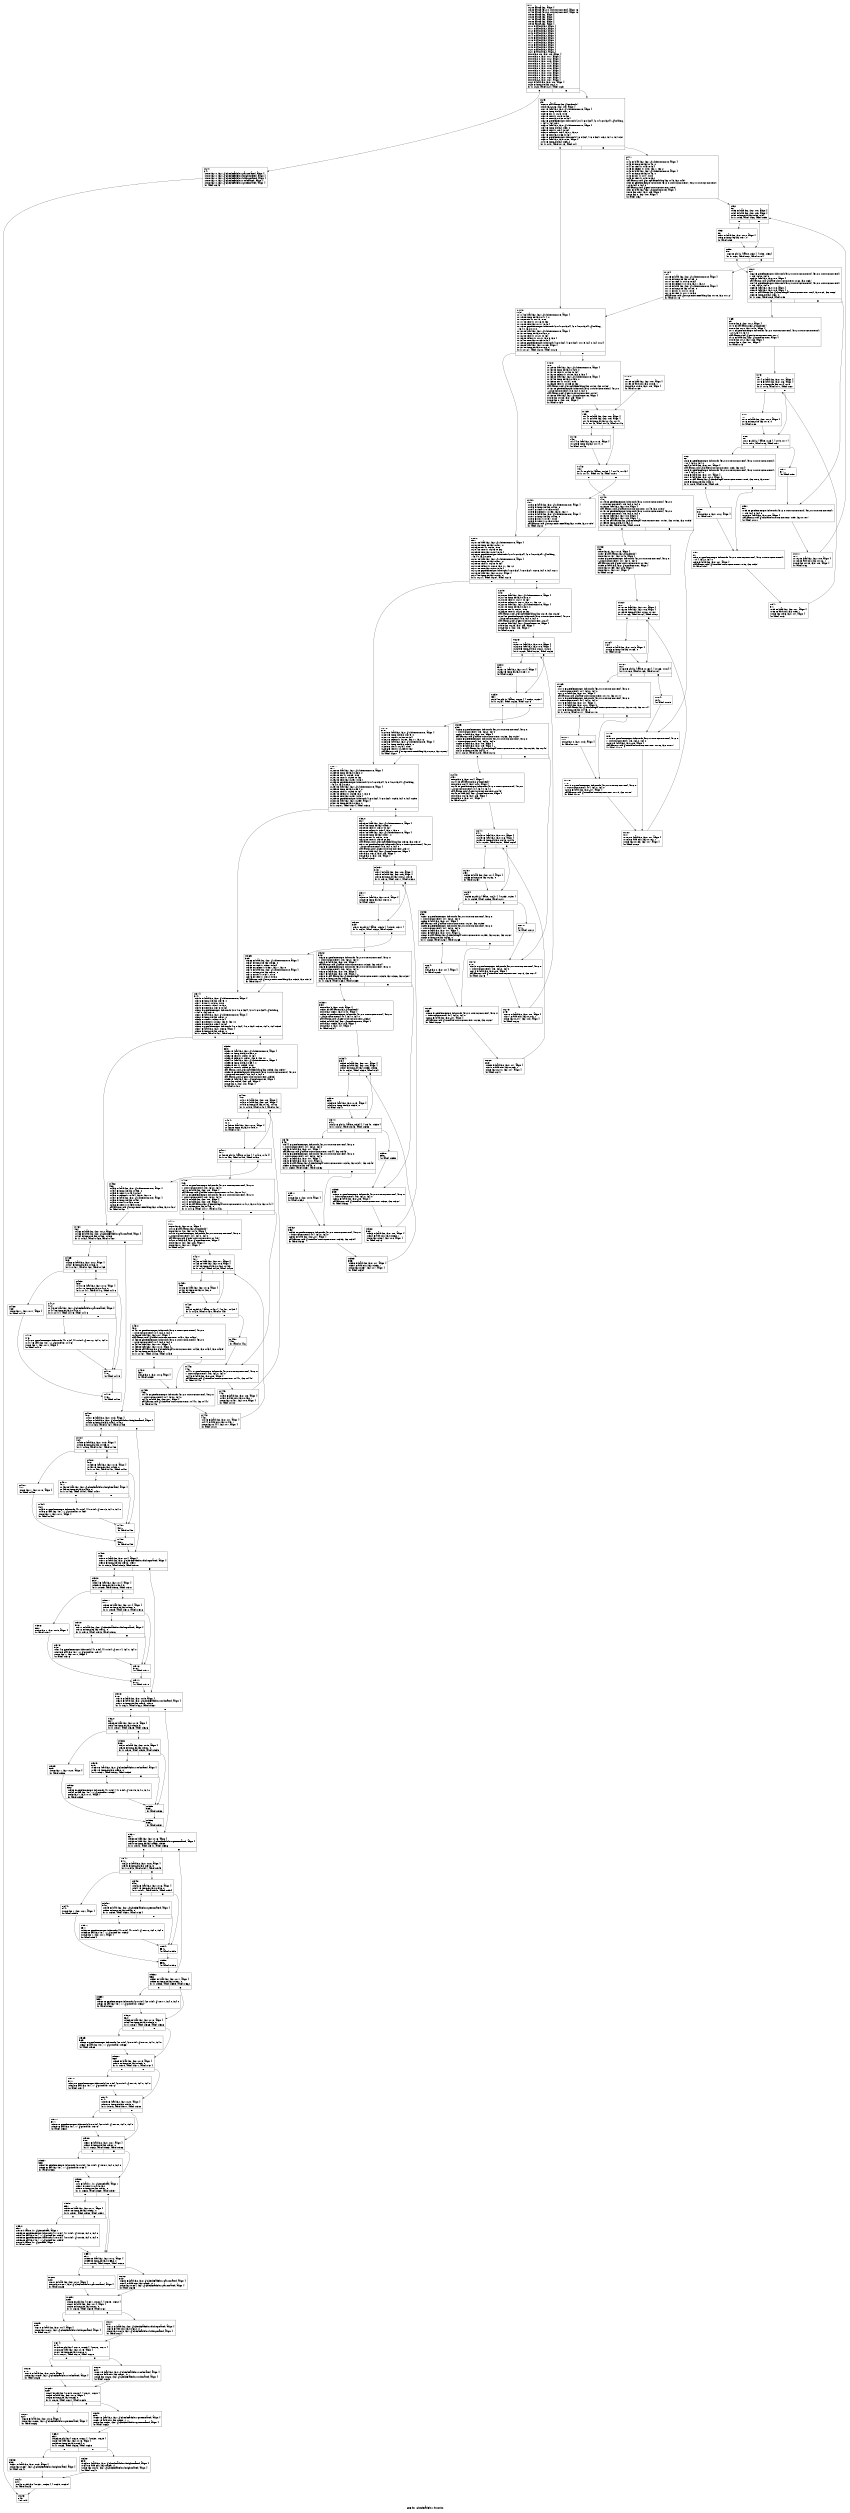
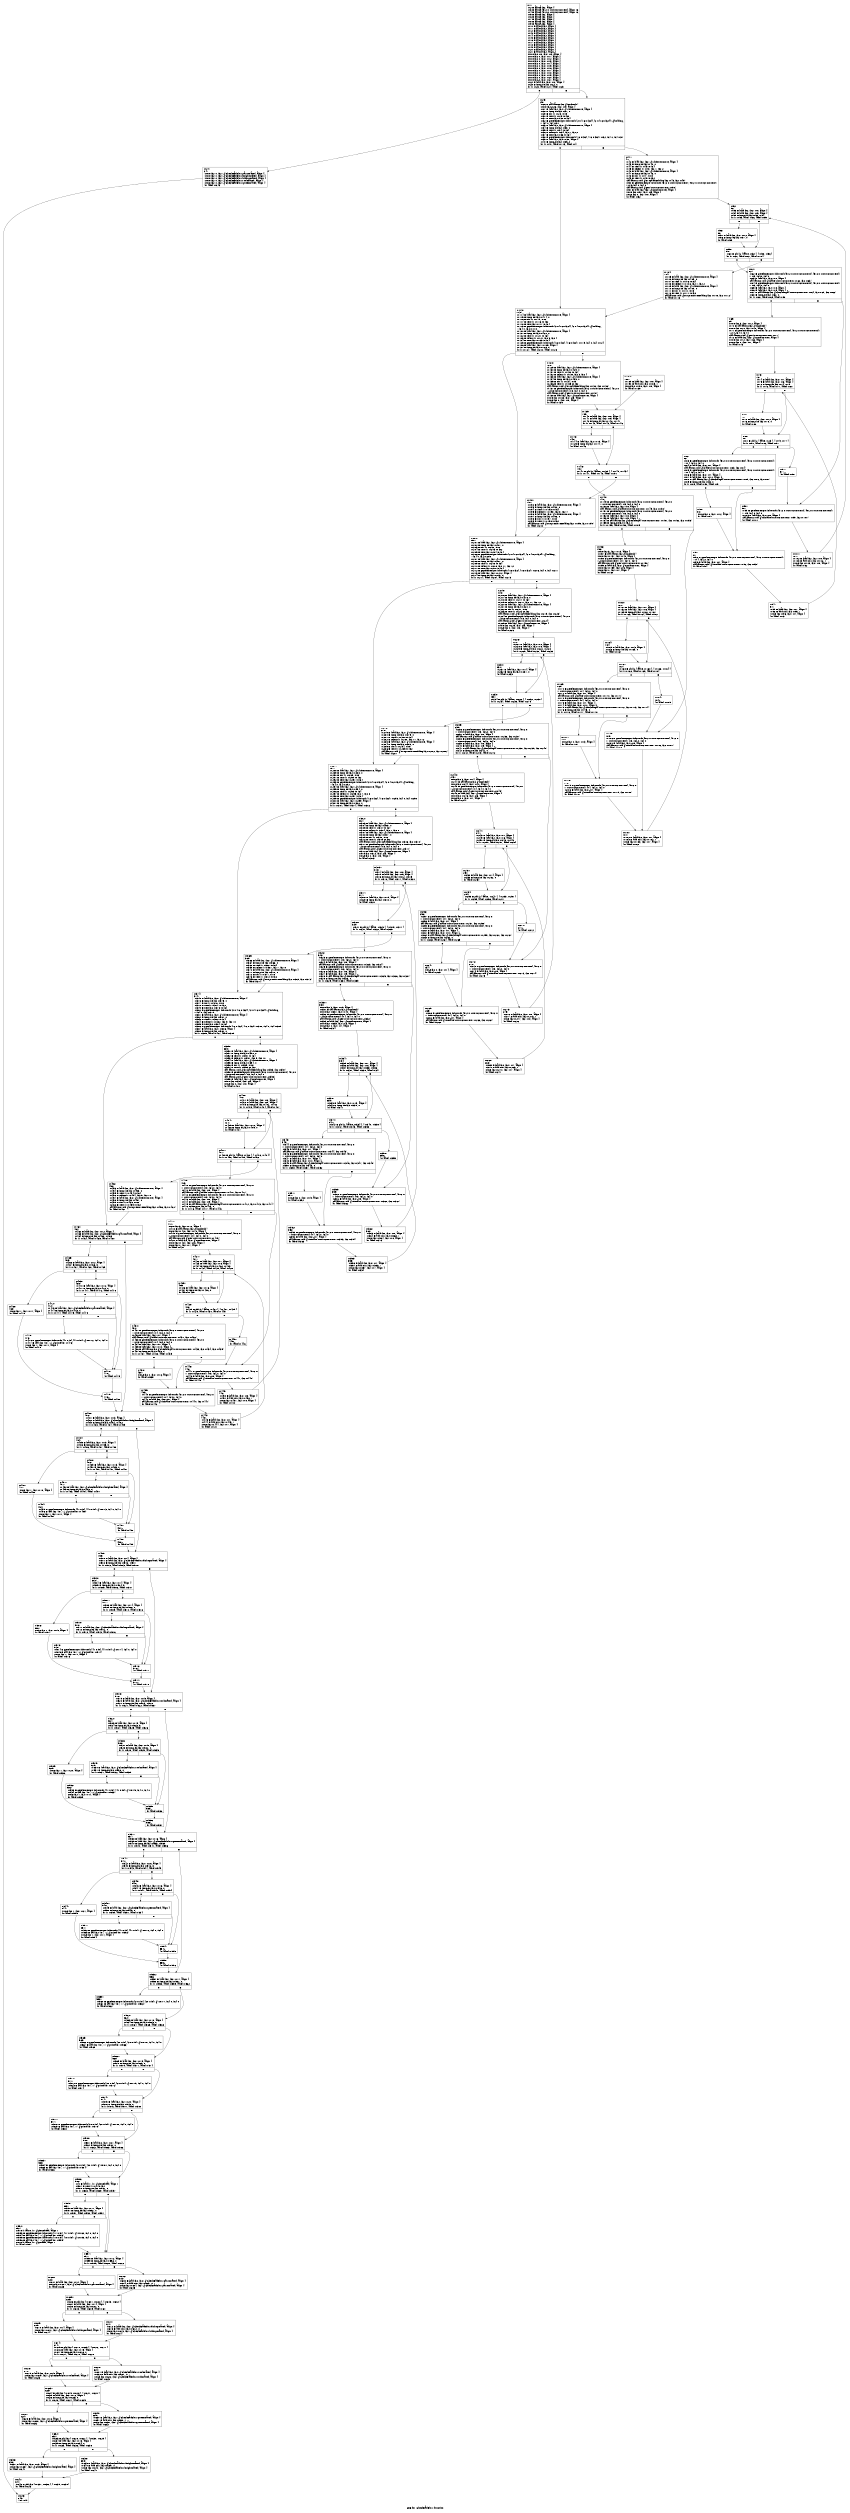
none -> (115, 1406)
(140, 2010) -> none
